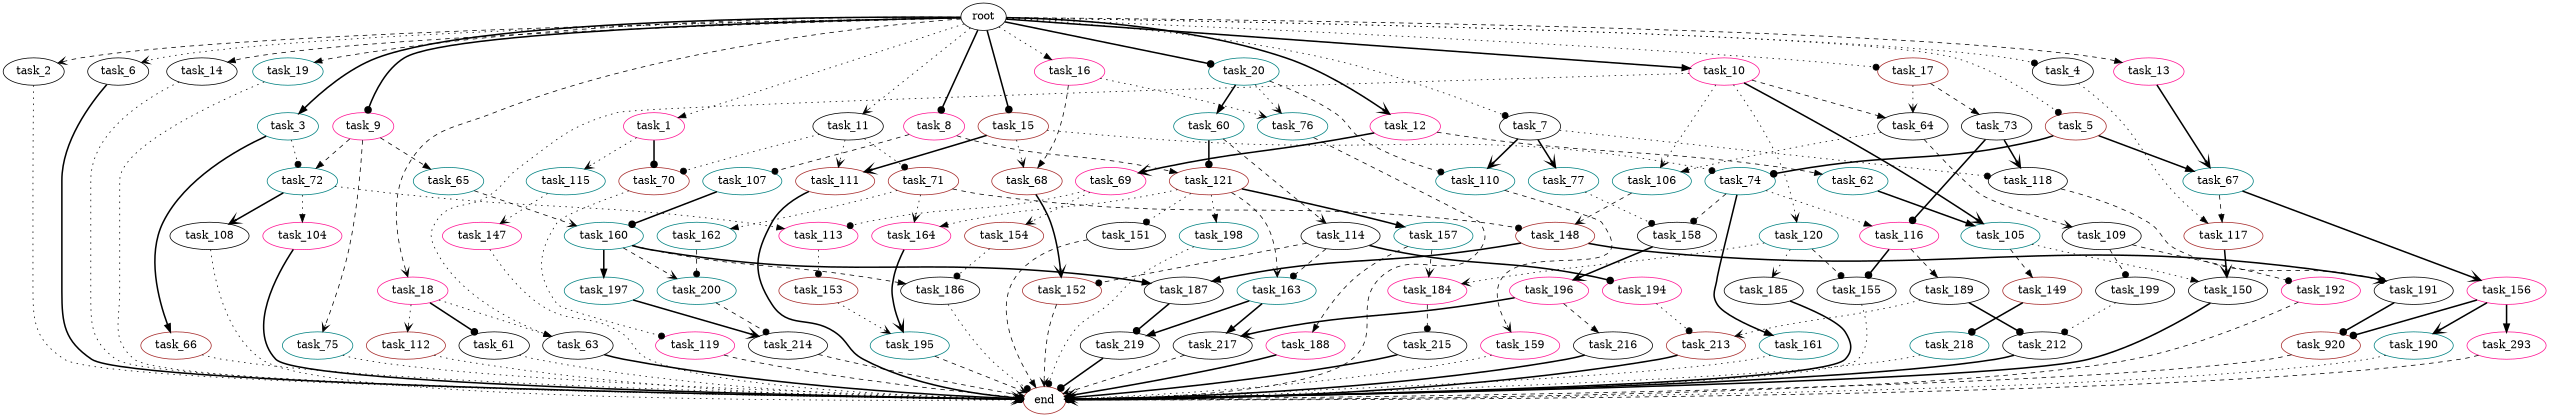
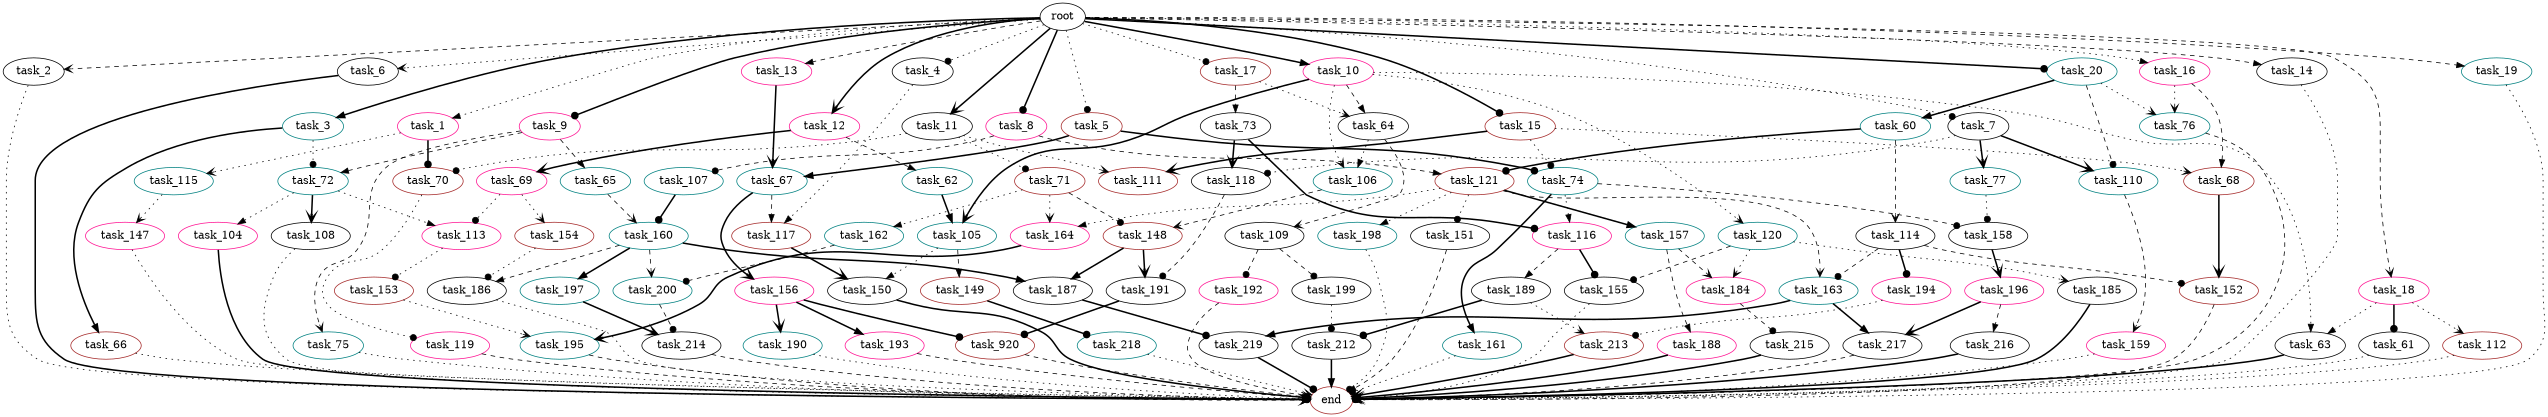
(920, 69) -> (1004, 68)
(830, 330) -> none
(2507, 346) -> (885, 346)
